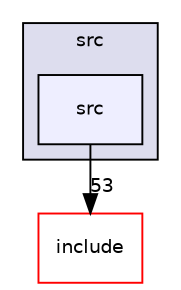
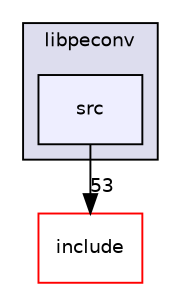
(90, 41) -> (90, 41)
